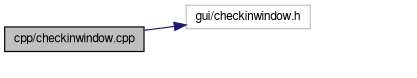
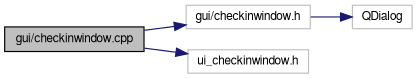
none -> (382, 17)
(74, 39) -> (74, 39)
none -> (248, 61)
